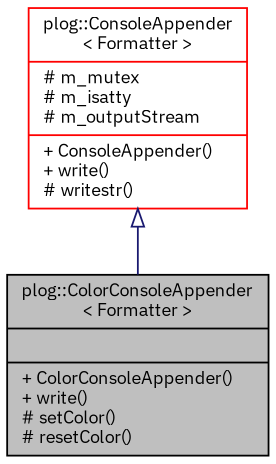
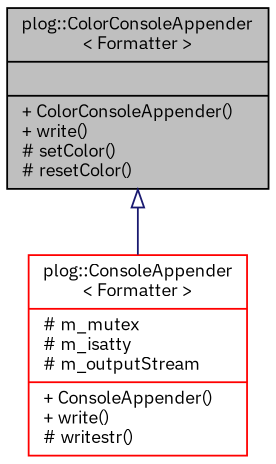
(138, 251) -> (138, 231)
